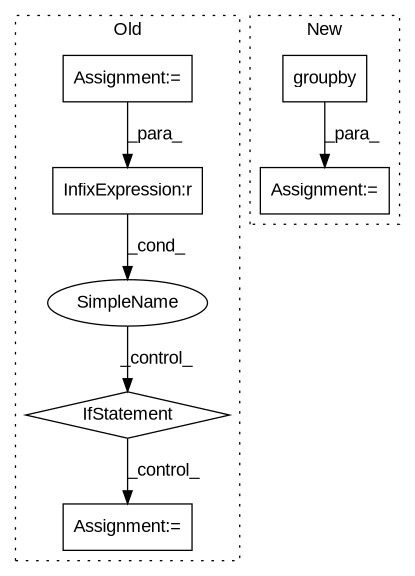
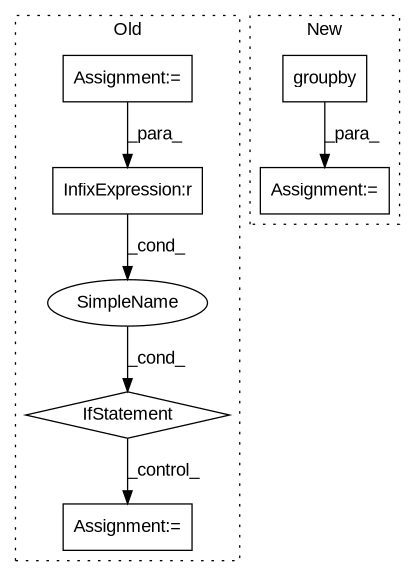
(157, 359) -> (157, 359)
